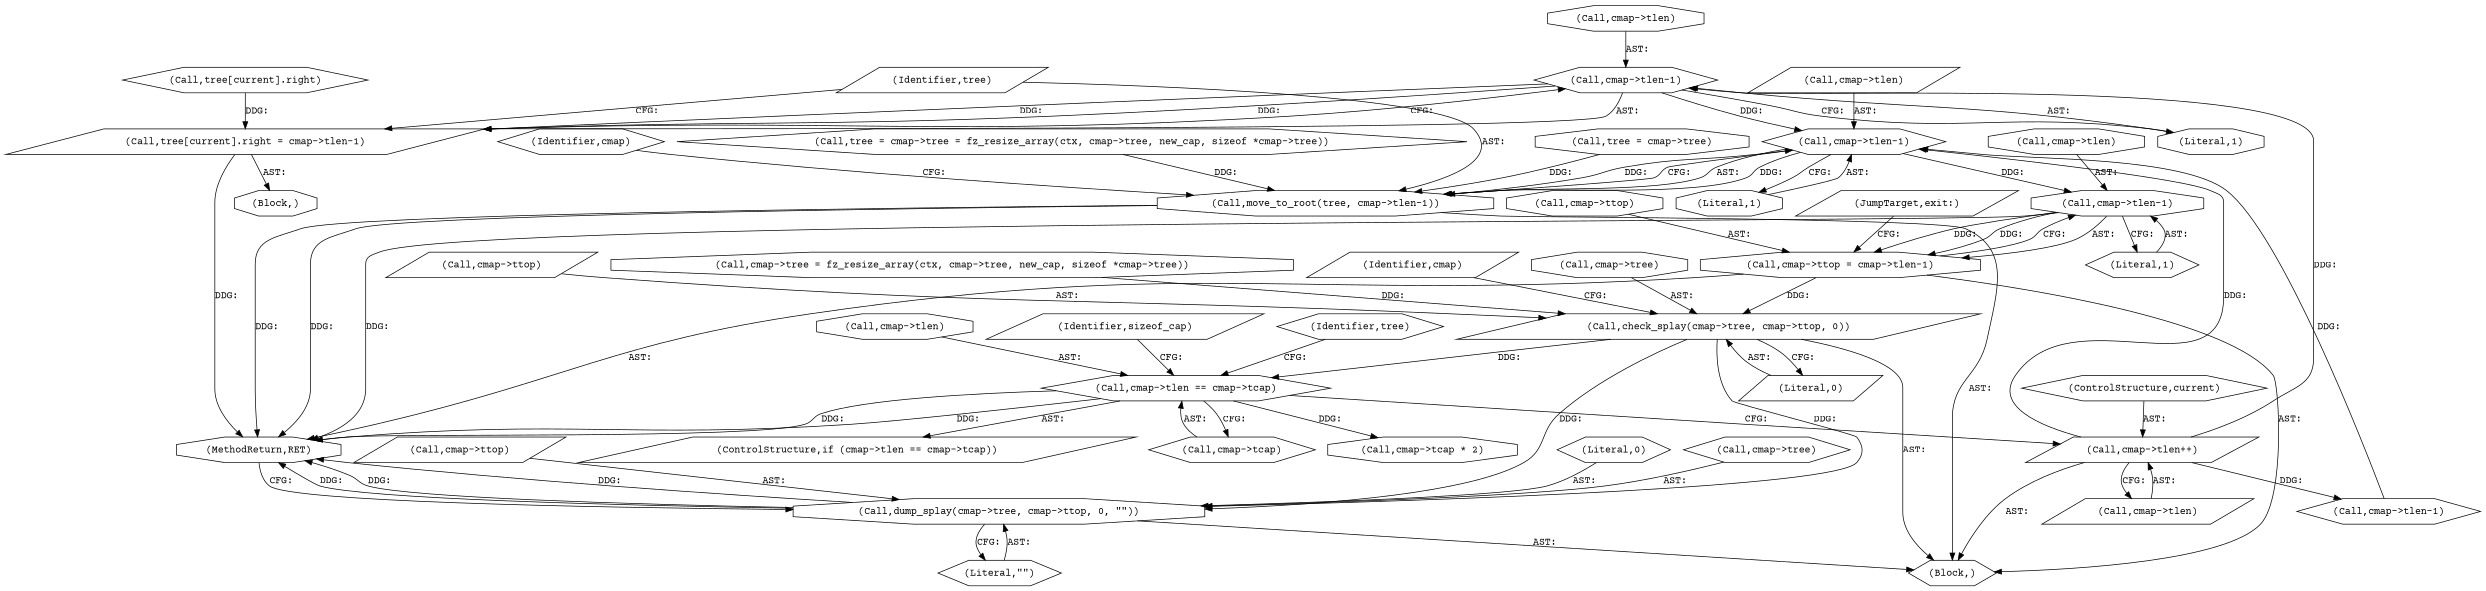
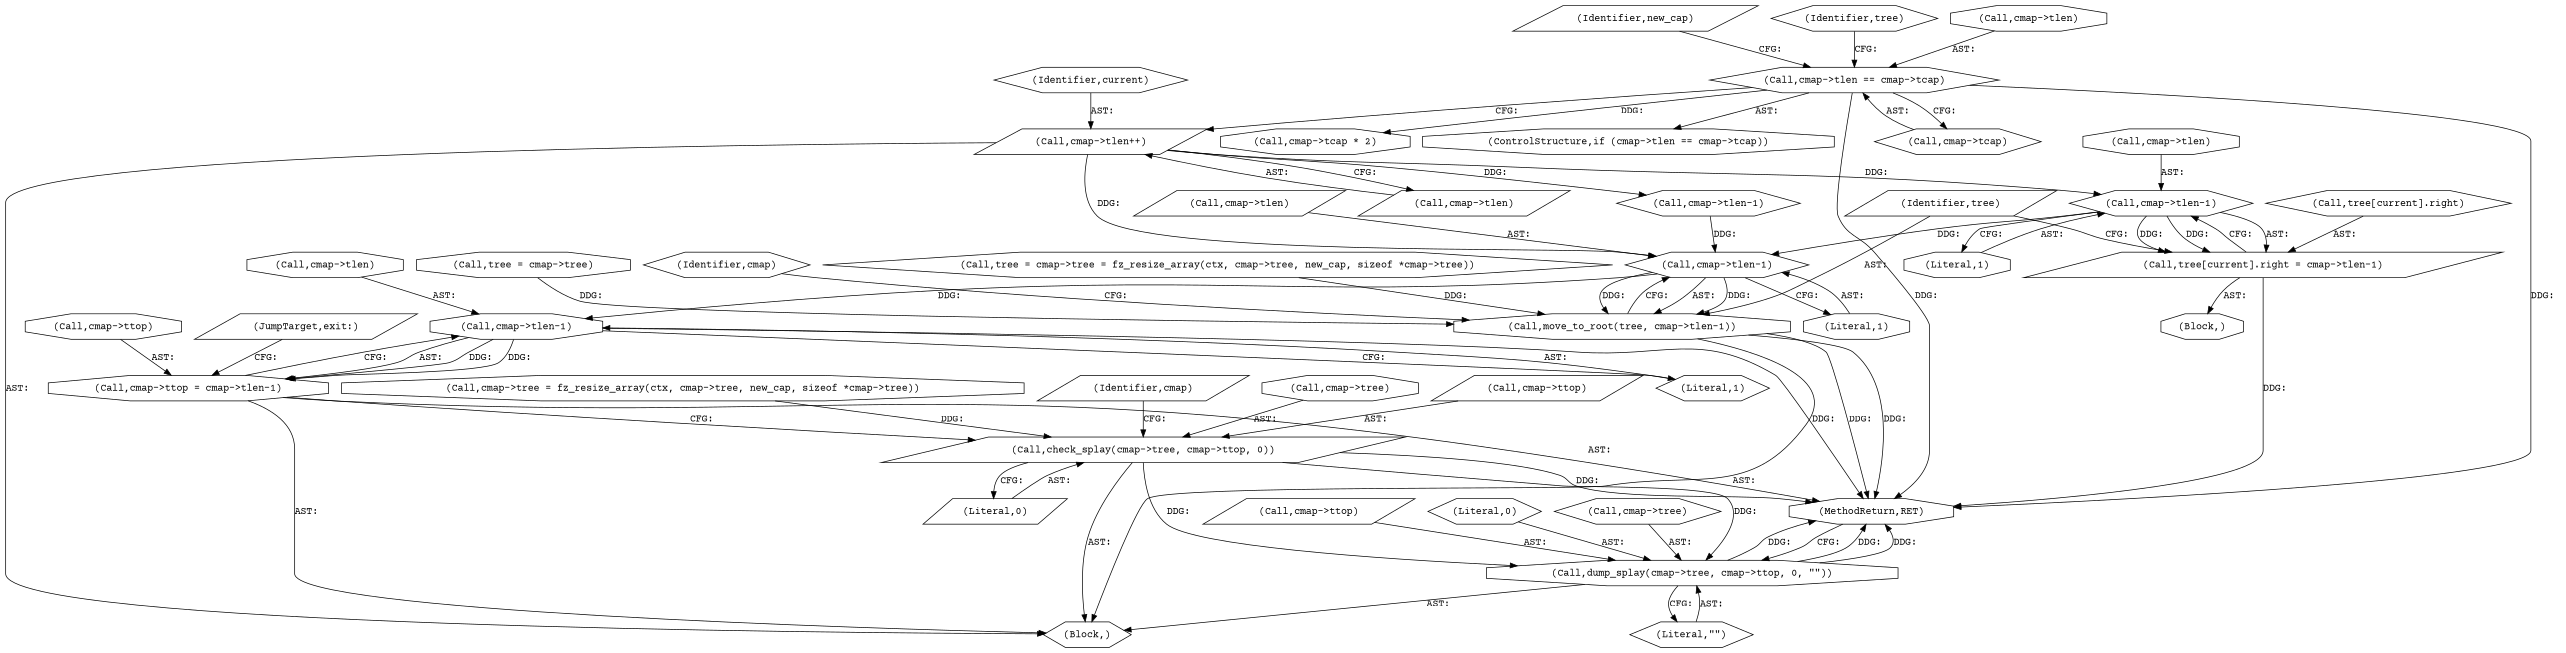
(260, 111) -> (2348, 234)
(1802, 296) -> (705, 419)
(1125, 327) -> (1636, 18)
(1445, 358) -> (1562, 476)
(2144, 388) -> (1091, 80)
(857, 450) -> (1628, 142)
